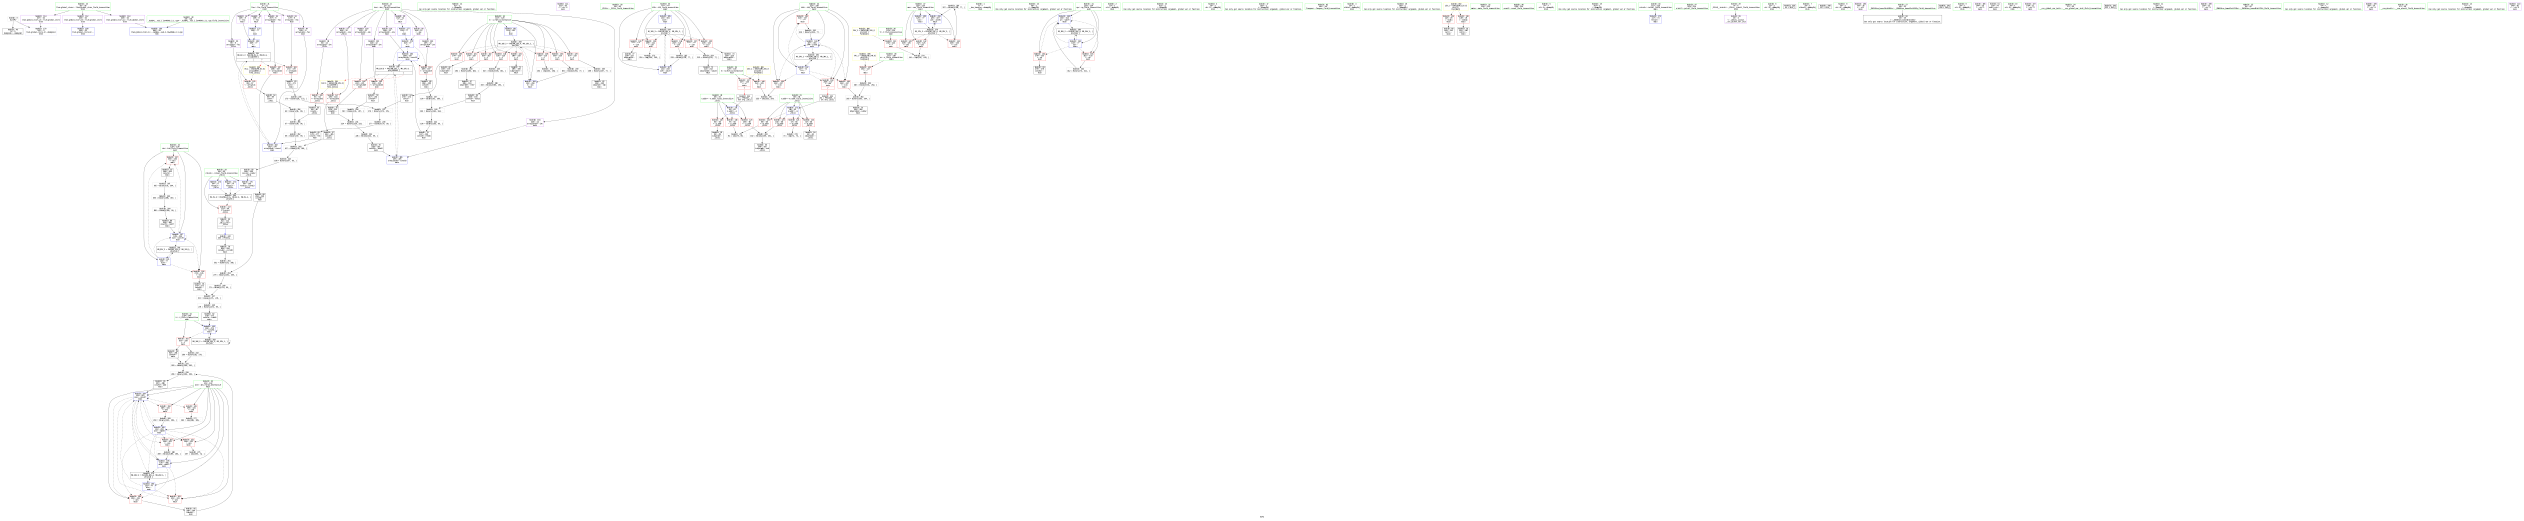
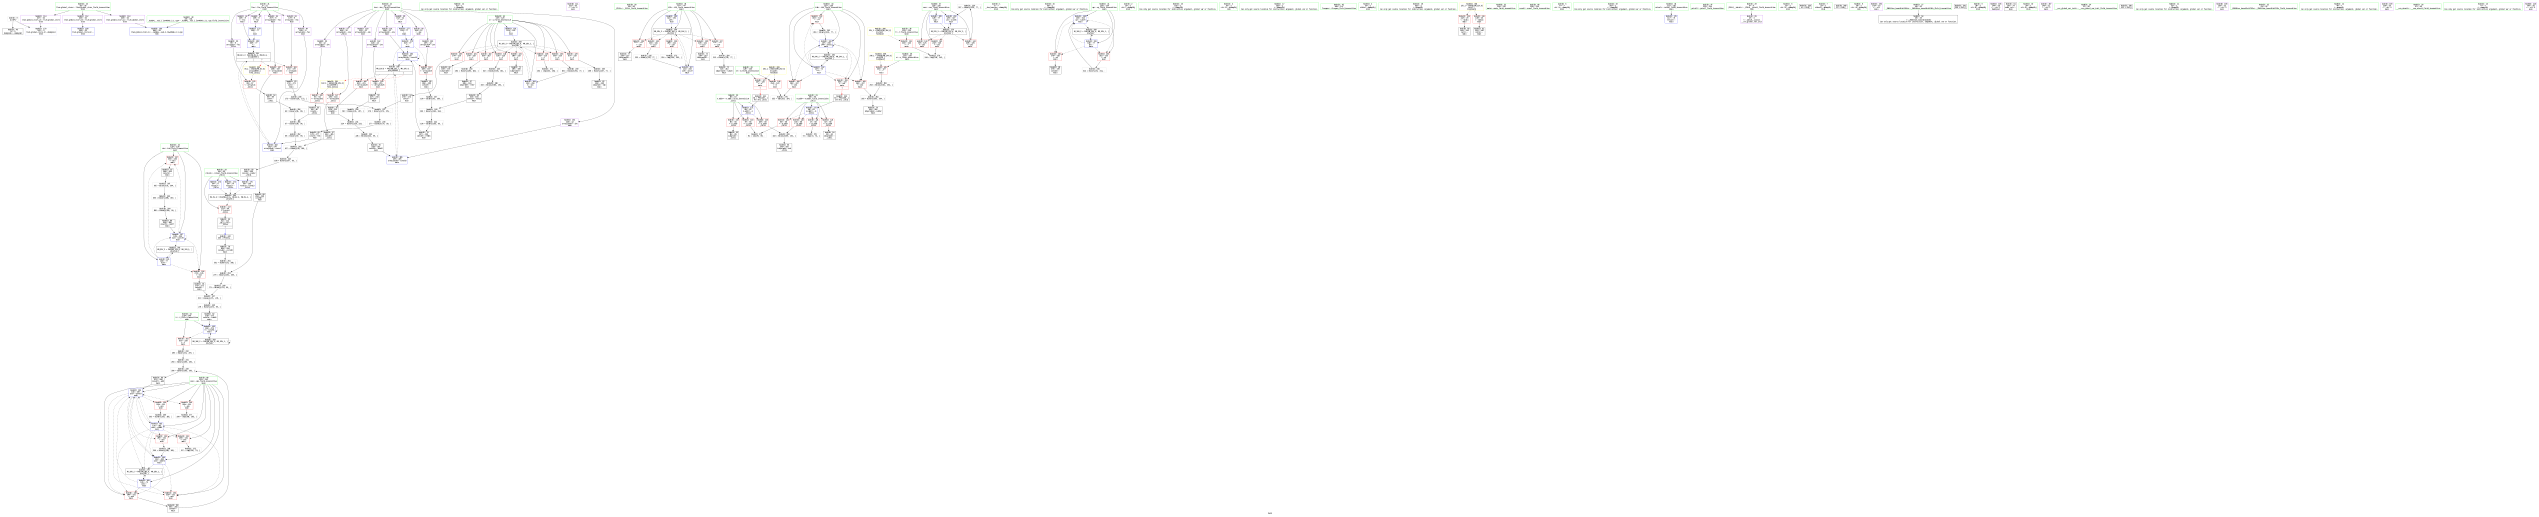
(1980, 9) -> (1996, 9)
(648, 23) -> (680, 20)
(173, 354) -> none
